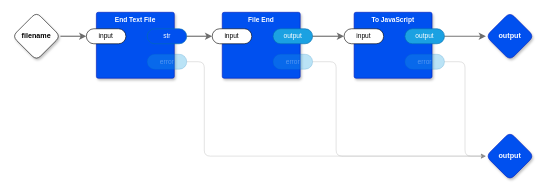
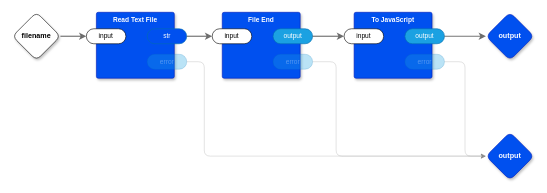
(135, 20) -> (135, 20)
